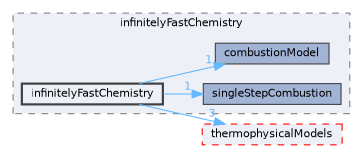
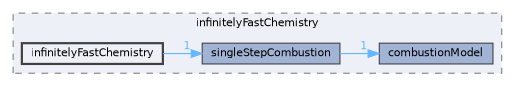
(177, 75) -> (354, 54)
(272, 134) -> none
